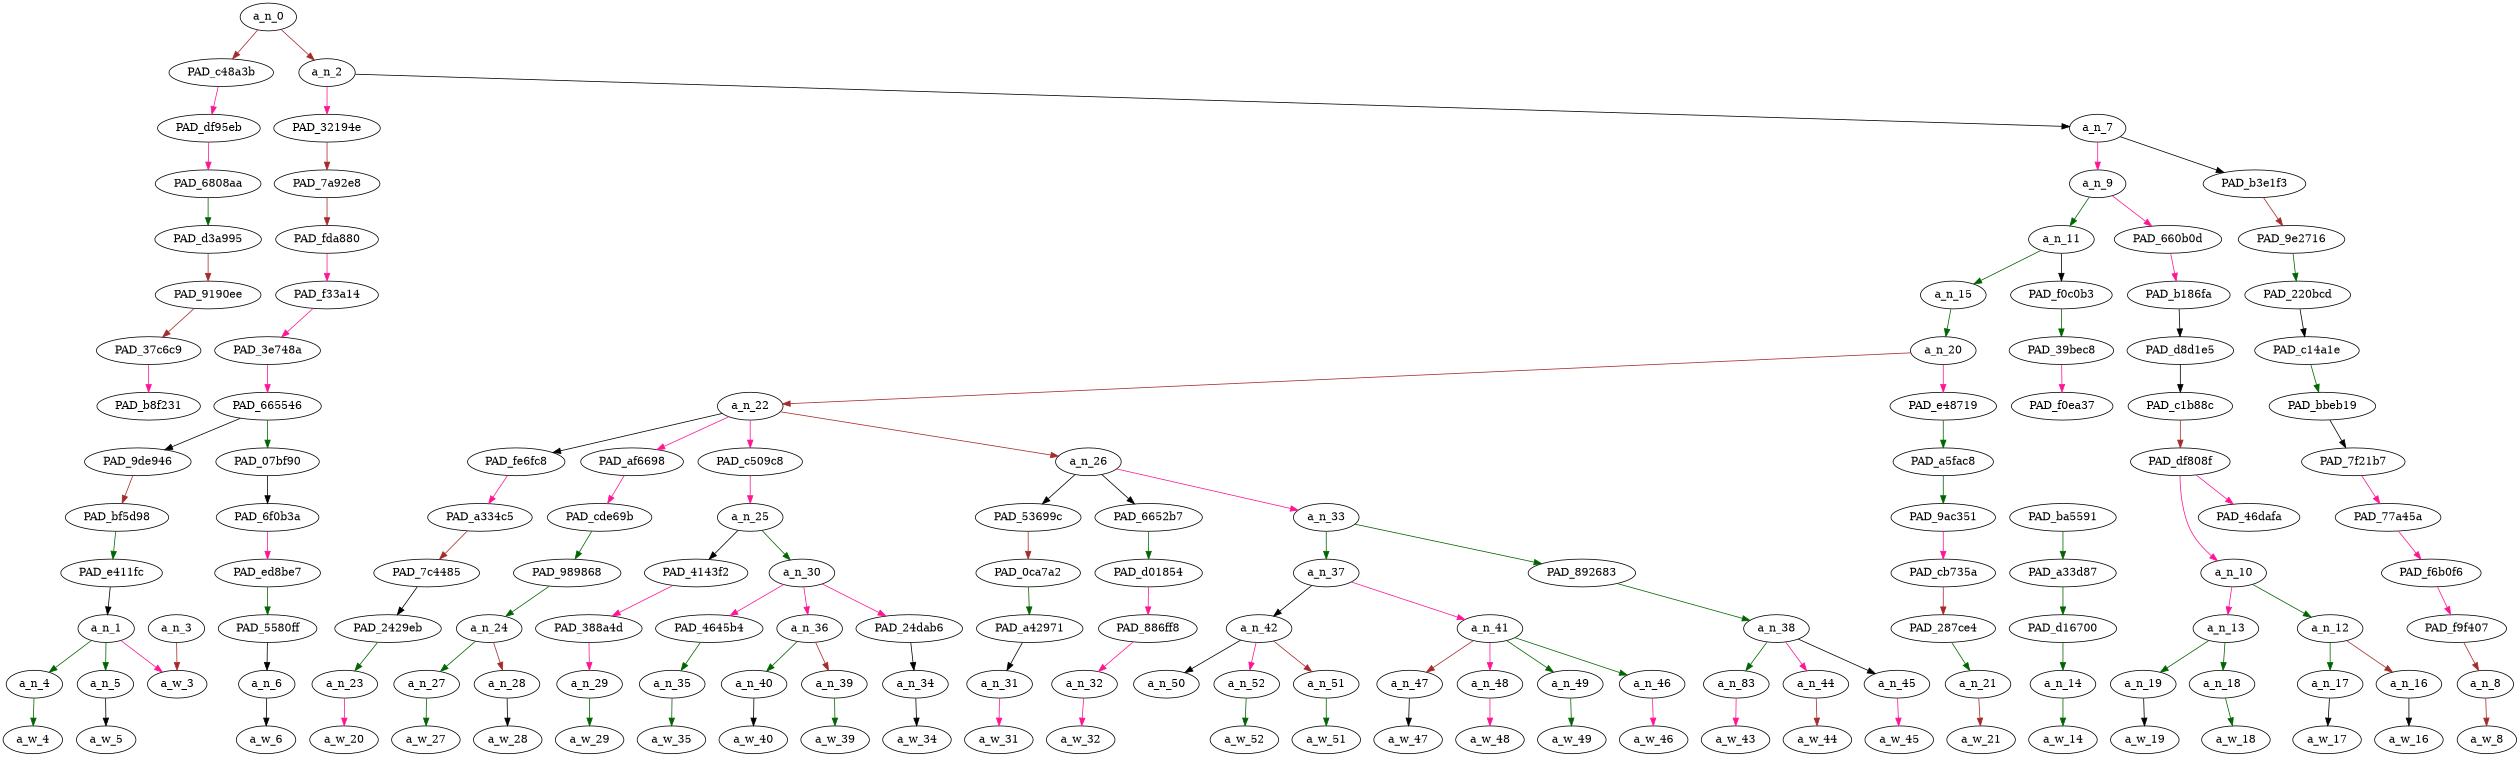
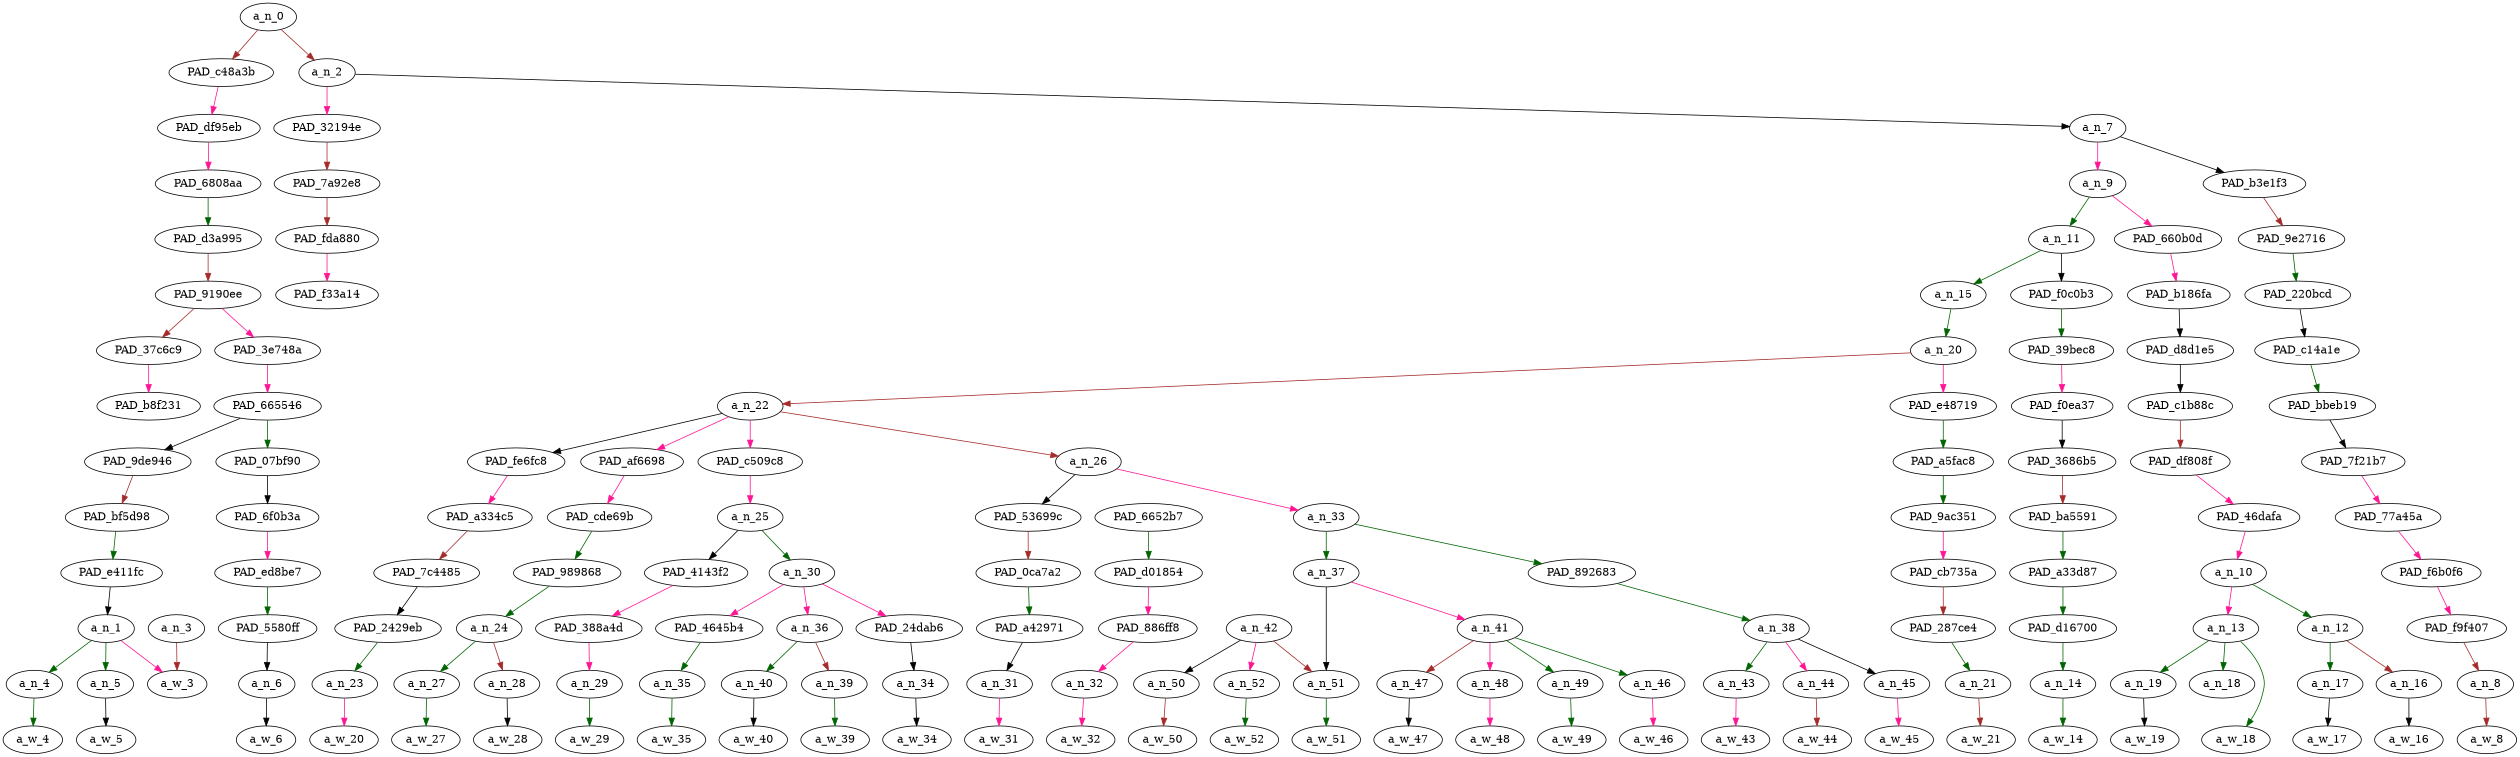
(300, 320) -> (235, 320)
none -> (2062, 462)
(1115, 487) -> none
(2186, 520) -> (2242, 542)
(1296, 598) -> (1326, 625)
(1736, 684) -> (1736, 684)
(2228, 708) -> (2264, 678)
none -> (1163, 740)
